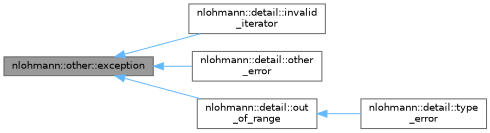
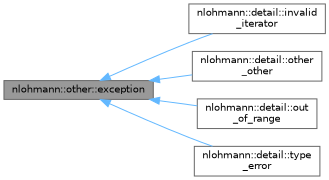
(257, 66) -> (257, 66)
(344, 114) -> (161, 126)
